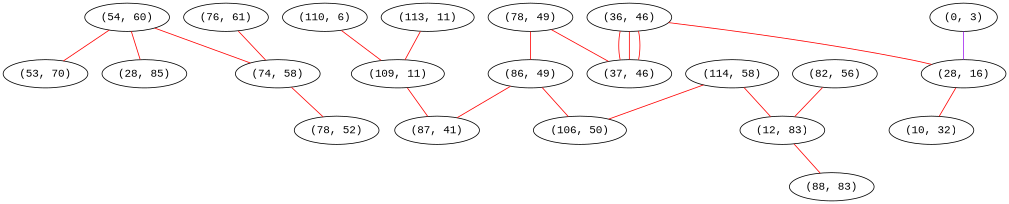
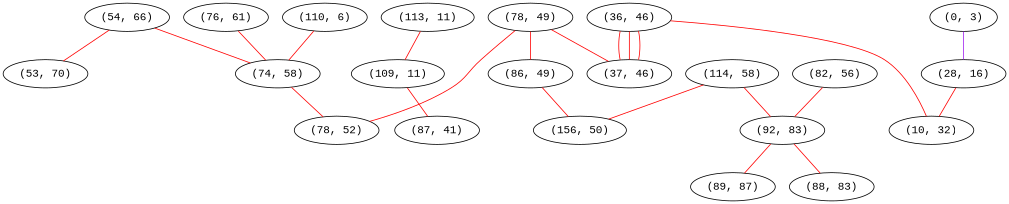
(127, 17) -> (127, 17)
(801, 41) -> (814, 38)
(361, 45) -> (301, 46)
(144, 74) -> none
none -> (450, 88)
(484, 102) -> none
(580, 130) -> (580, 130)
(782, 130) -> (782, 130)
none -> (733, 187)
